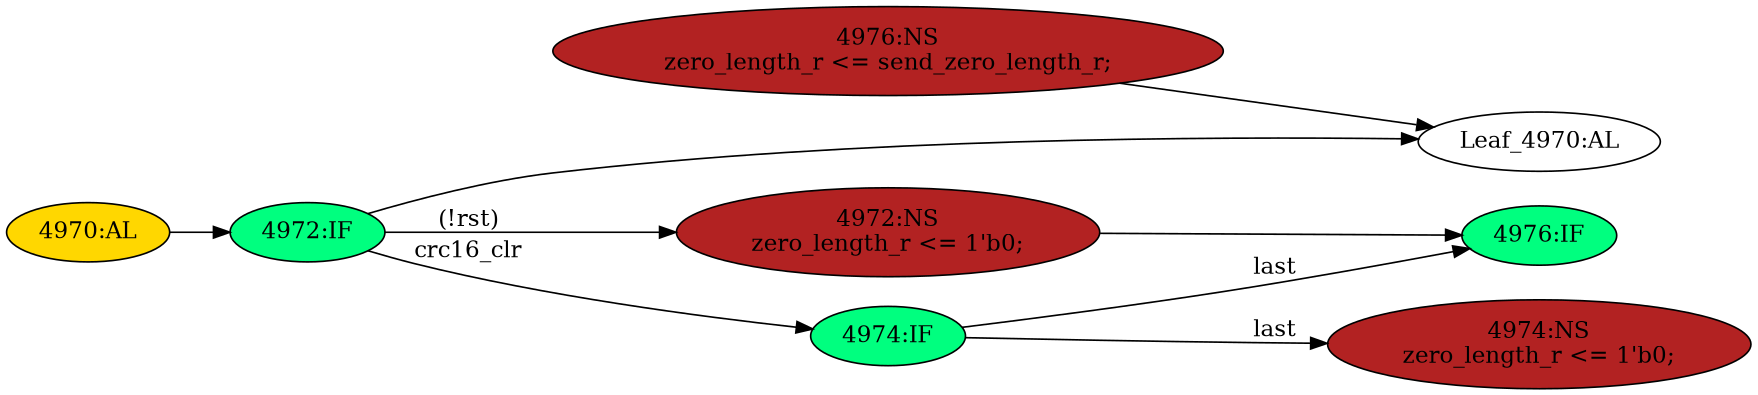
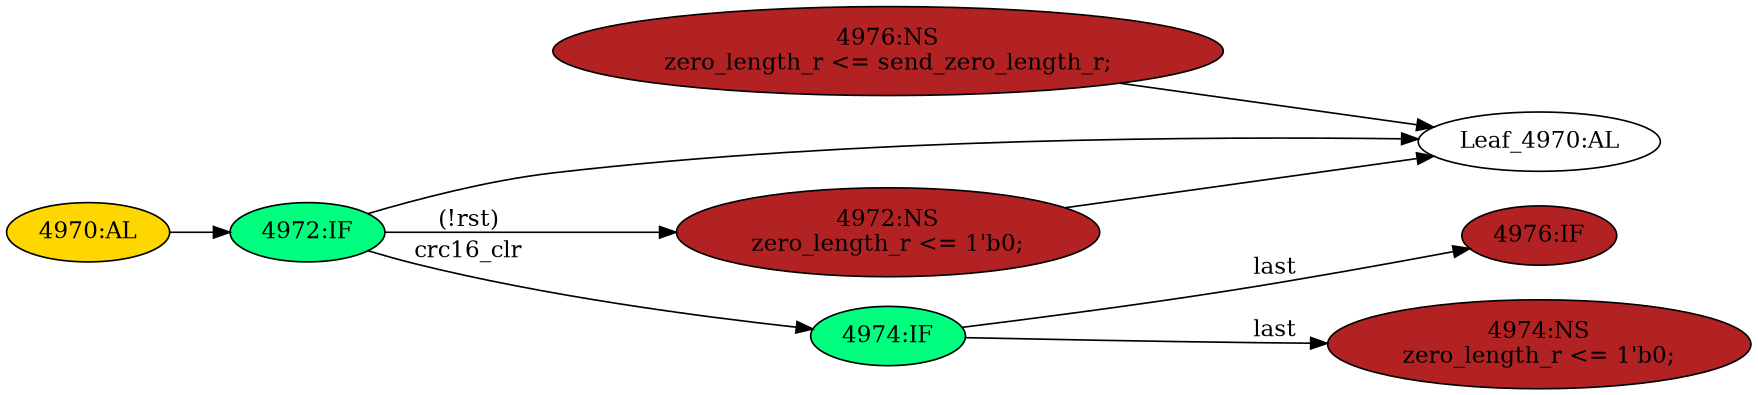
(1273, 234) -> (1241, 183)
(1539, 236) -> (1539, 236)
